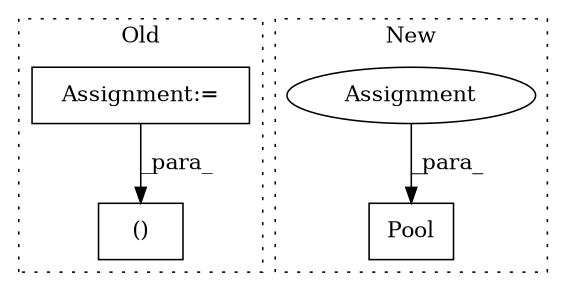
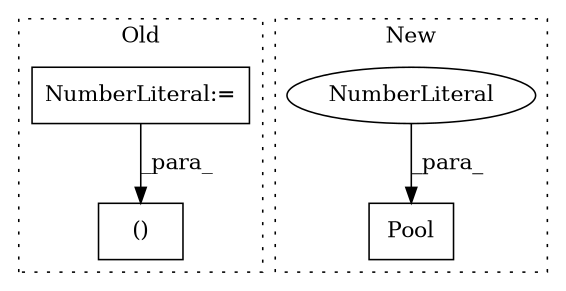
(141, 95) -> (141, 95)
(411, 95) -> (411, 95)
